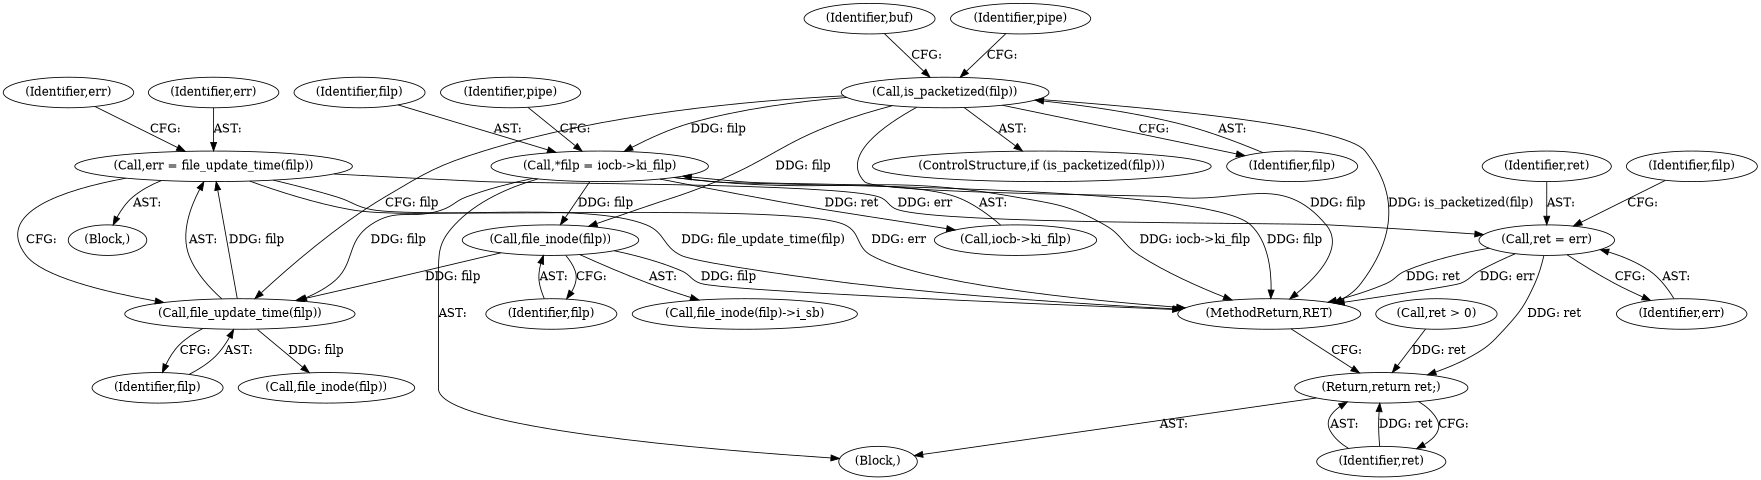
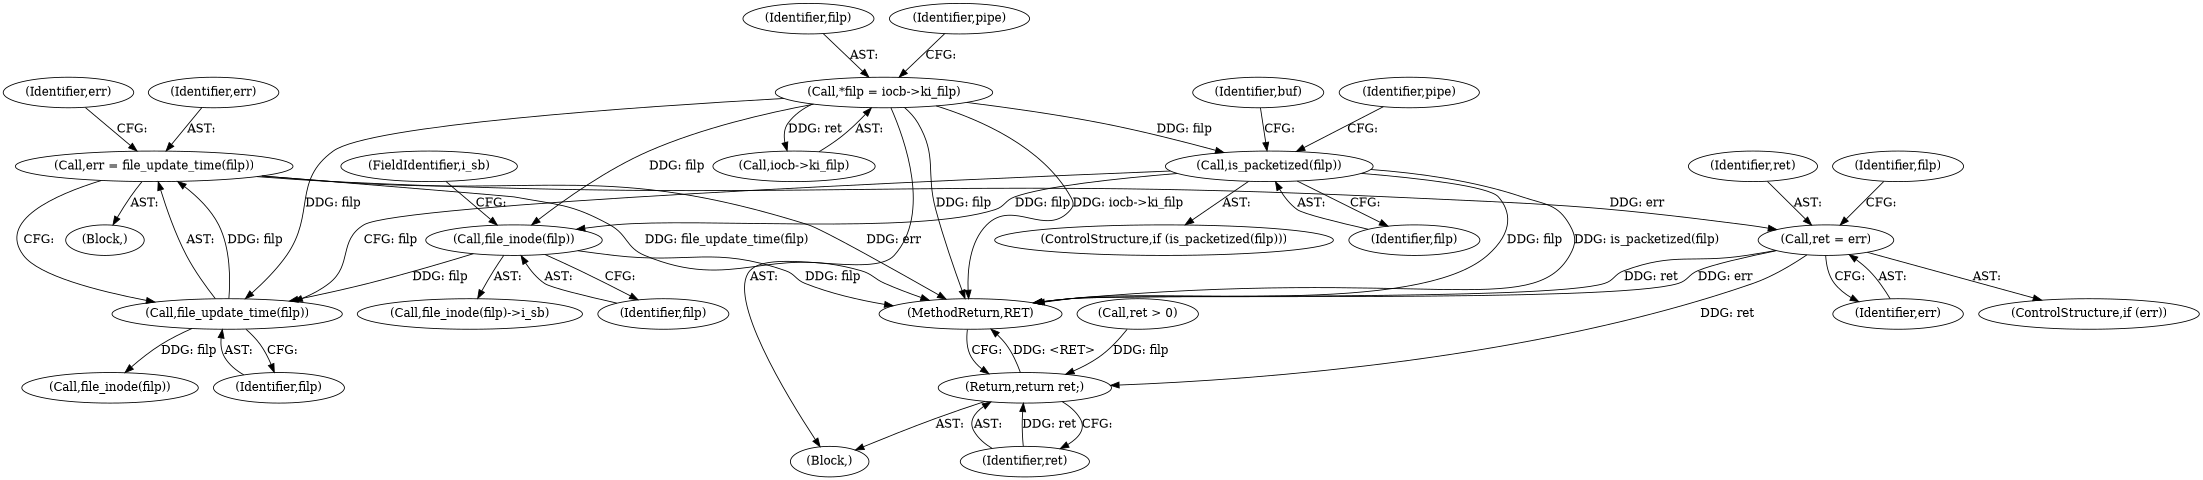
(737, 112) -> (1092, 121)
none -> (429, 166)
none -> (2089, 314)
(1439, 351) -> (1141, 351)
none -> (1011, 352)
